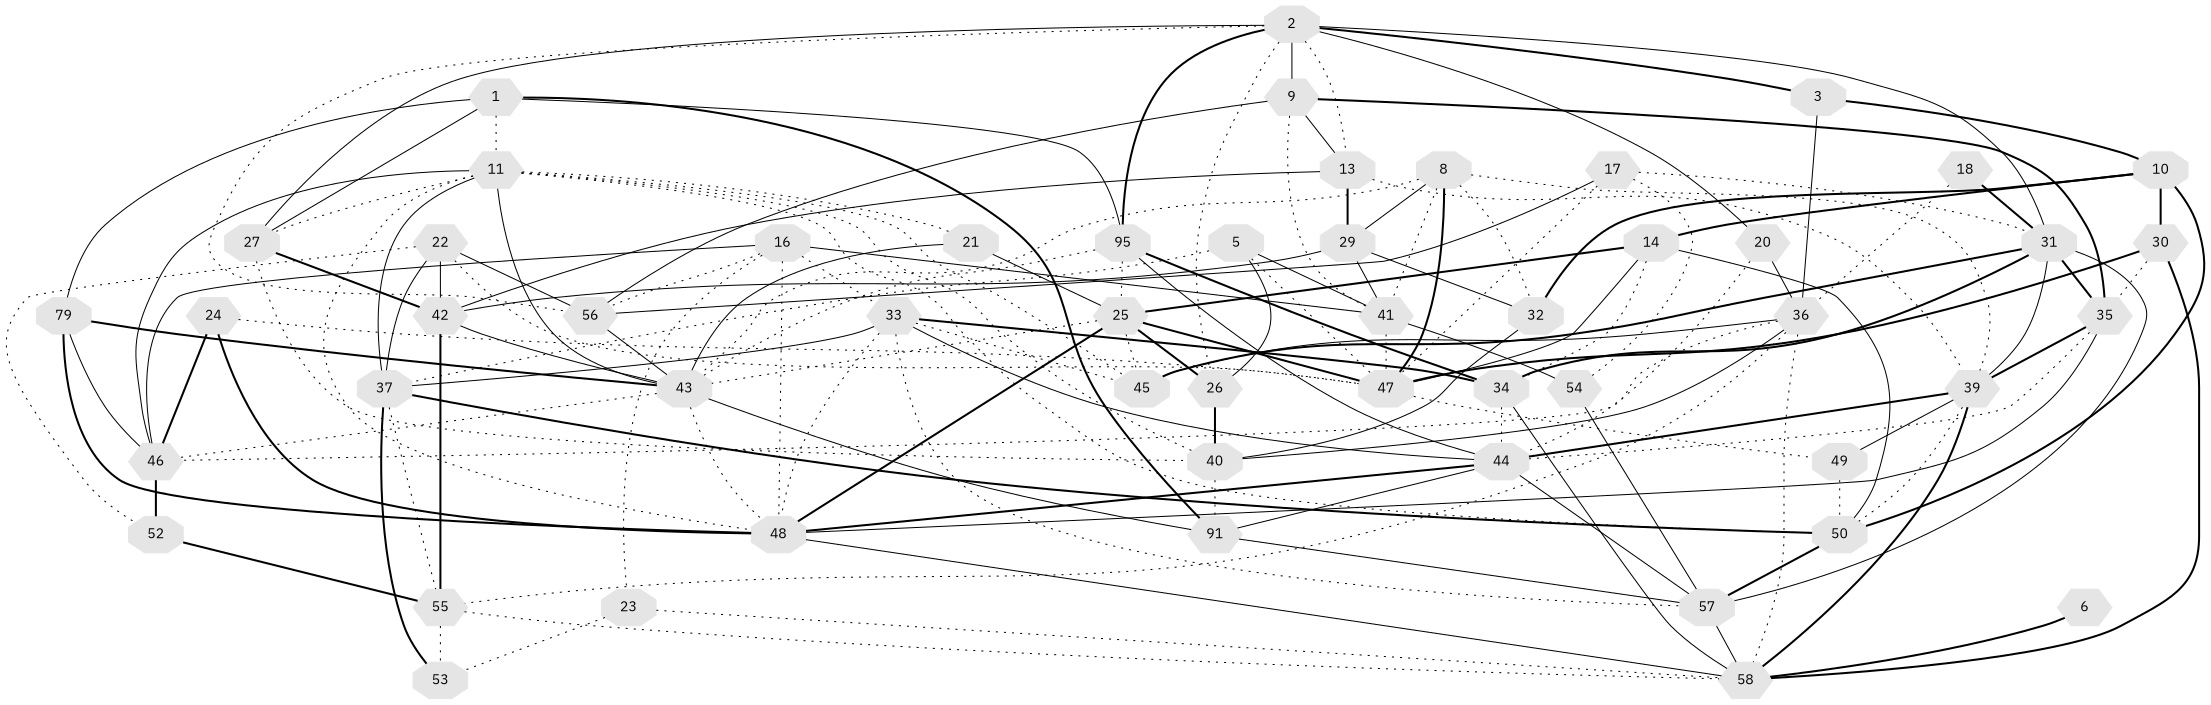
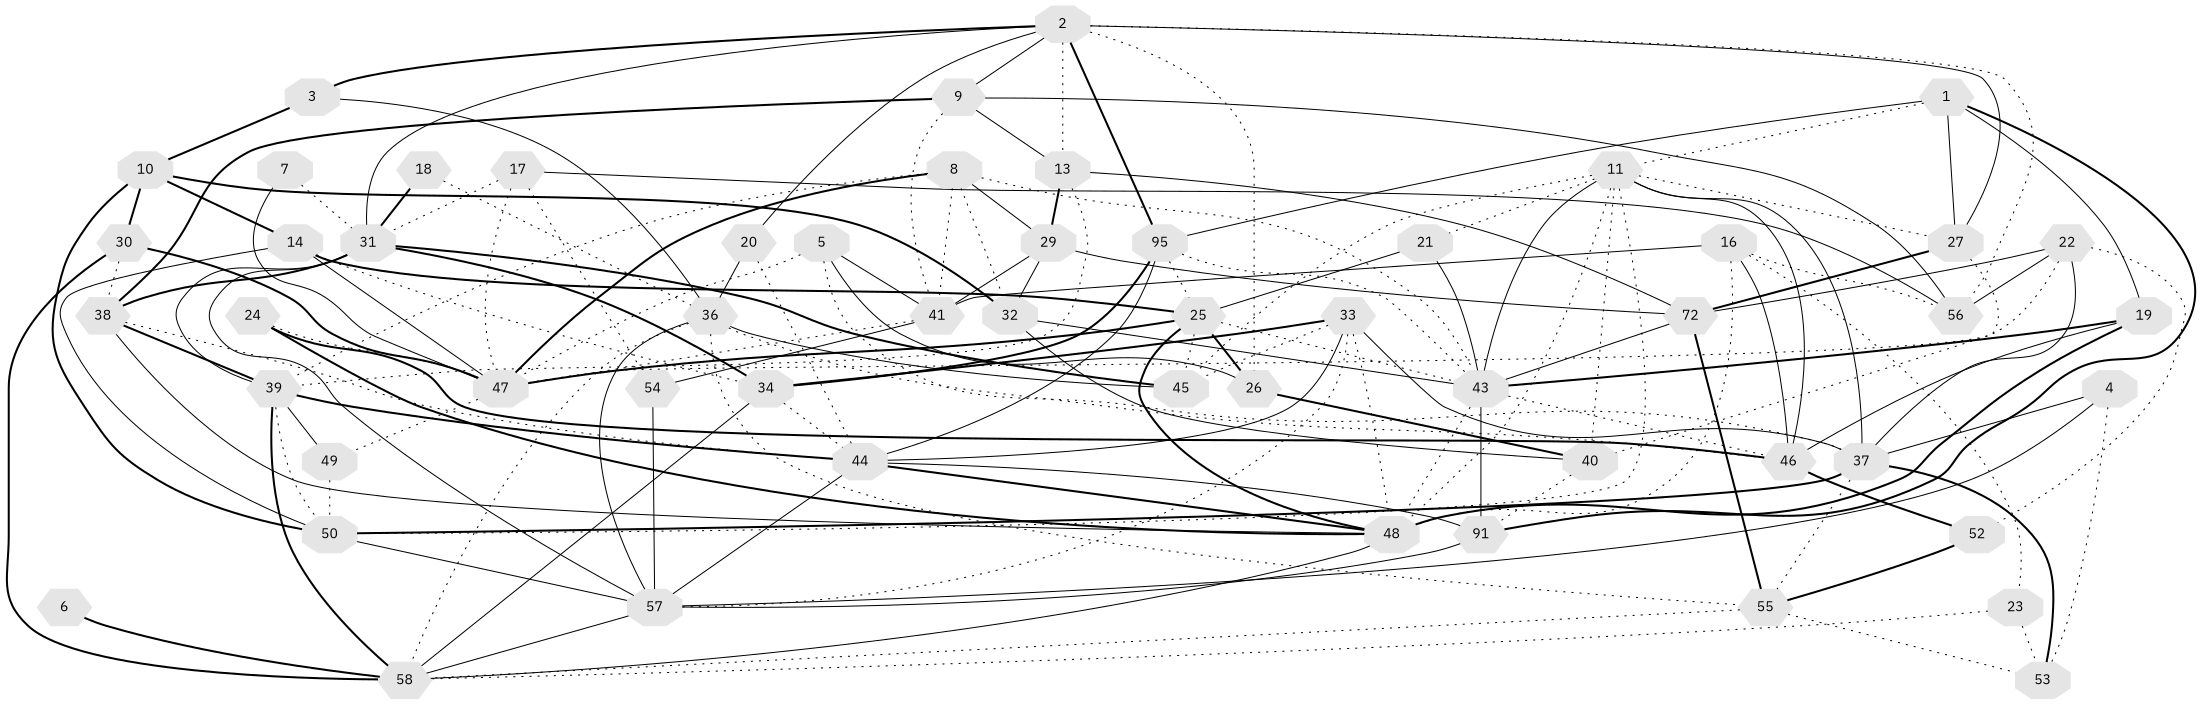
none -> (285, 170)
(826, 272) -> none
(64, 316) -> (2144, 316)
(440, 316) -> (1690, 316)
(2105, 316) -> (103, 316)
(637, 352) -> (1235, 351)
none -> (2110, 389)
(1538, 428) -> (600, 446)
(1773, 571) -> (492, 571)
